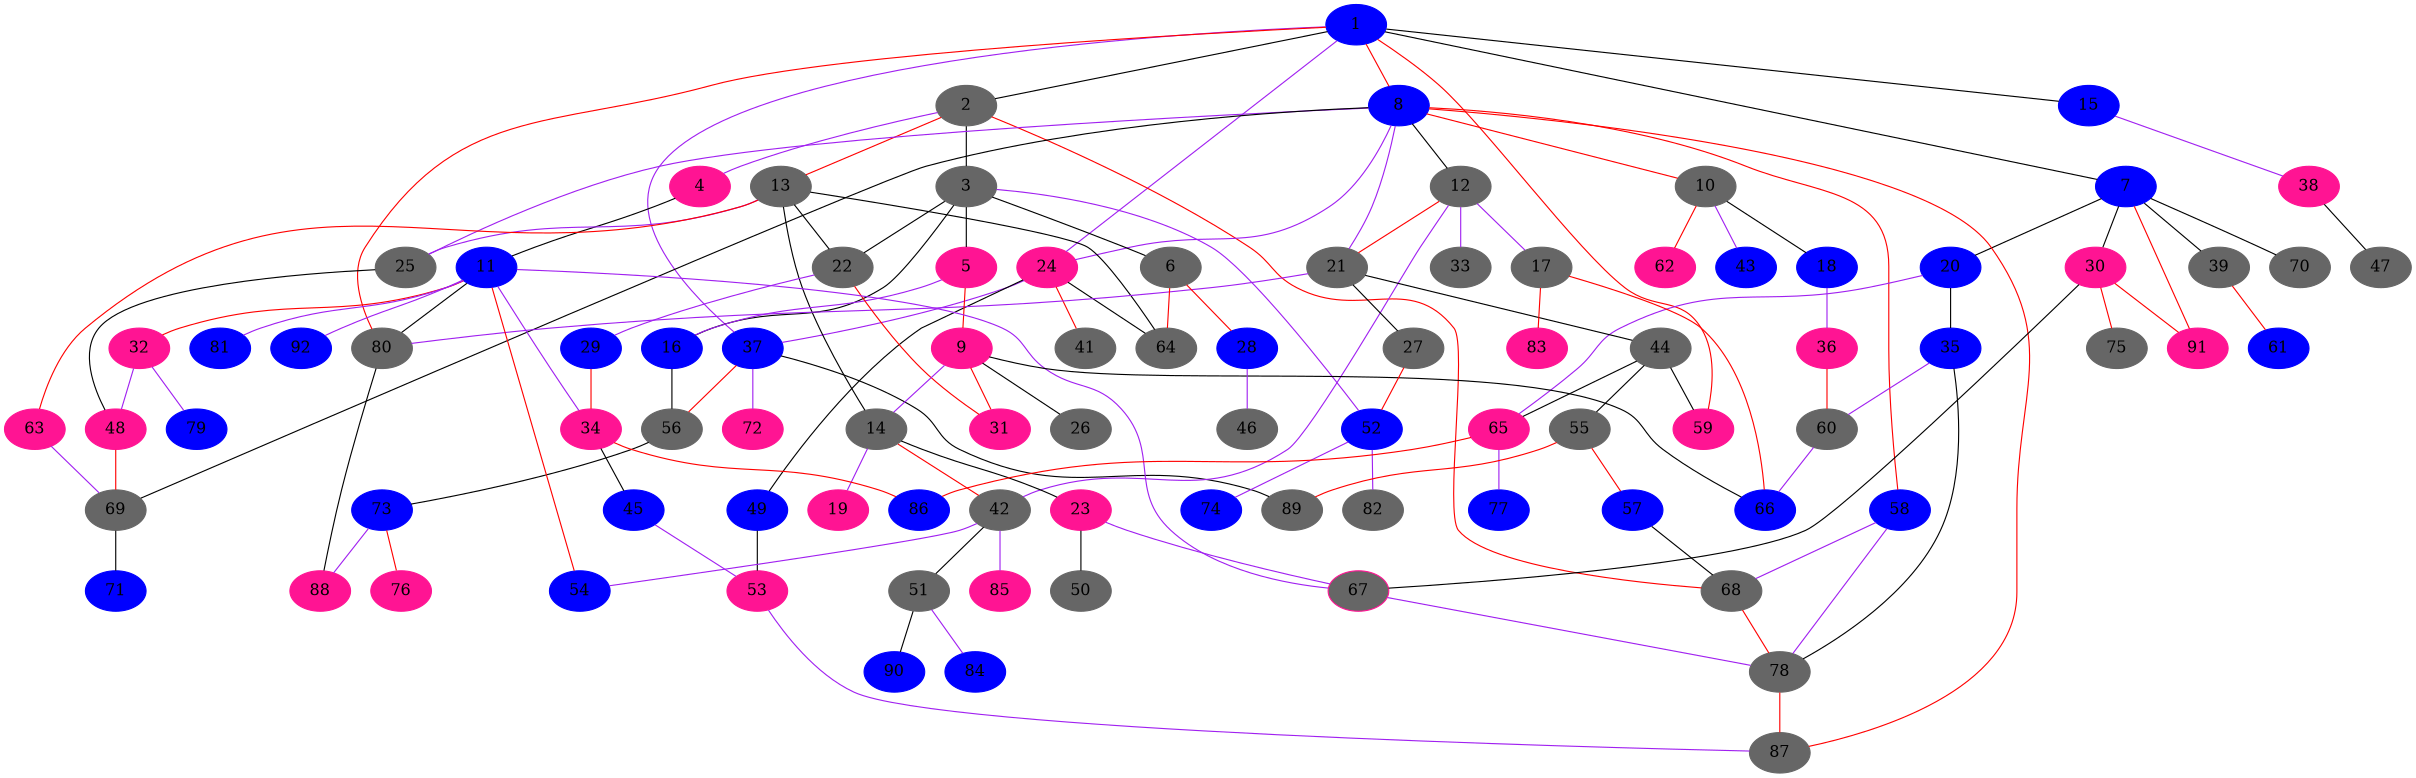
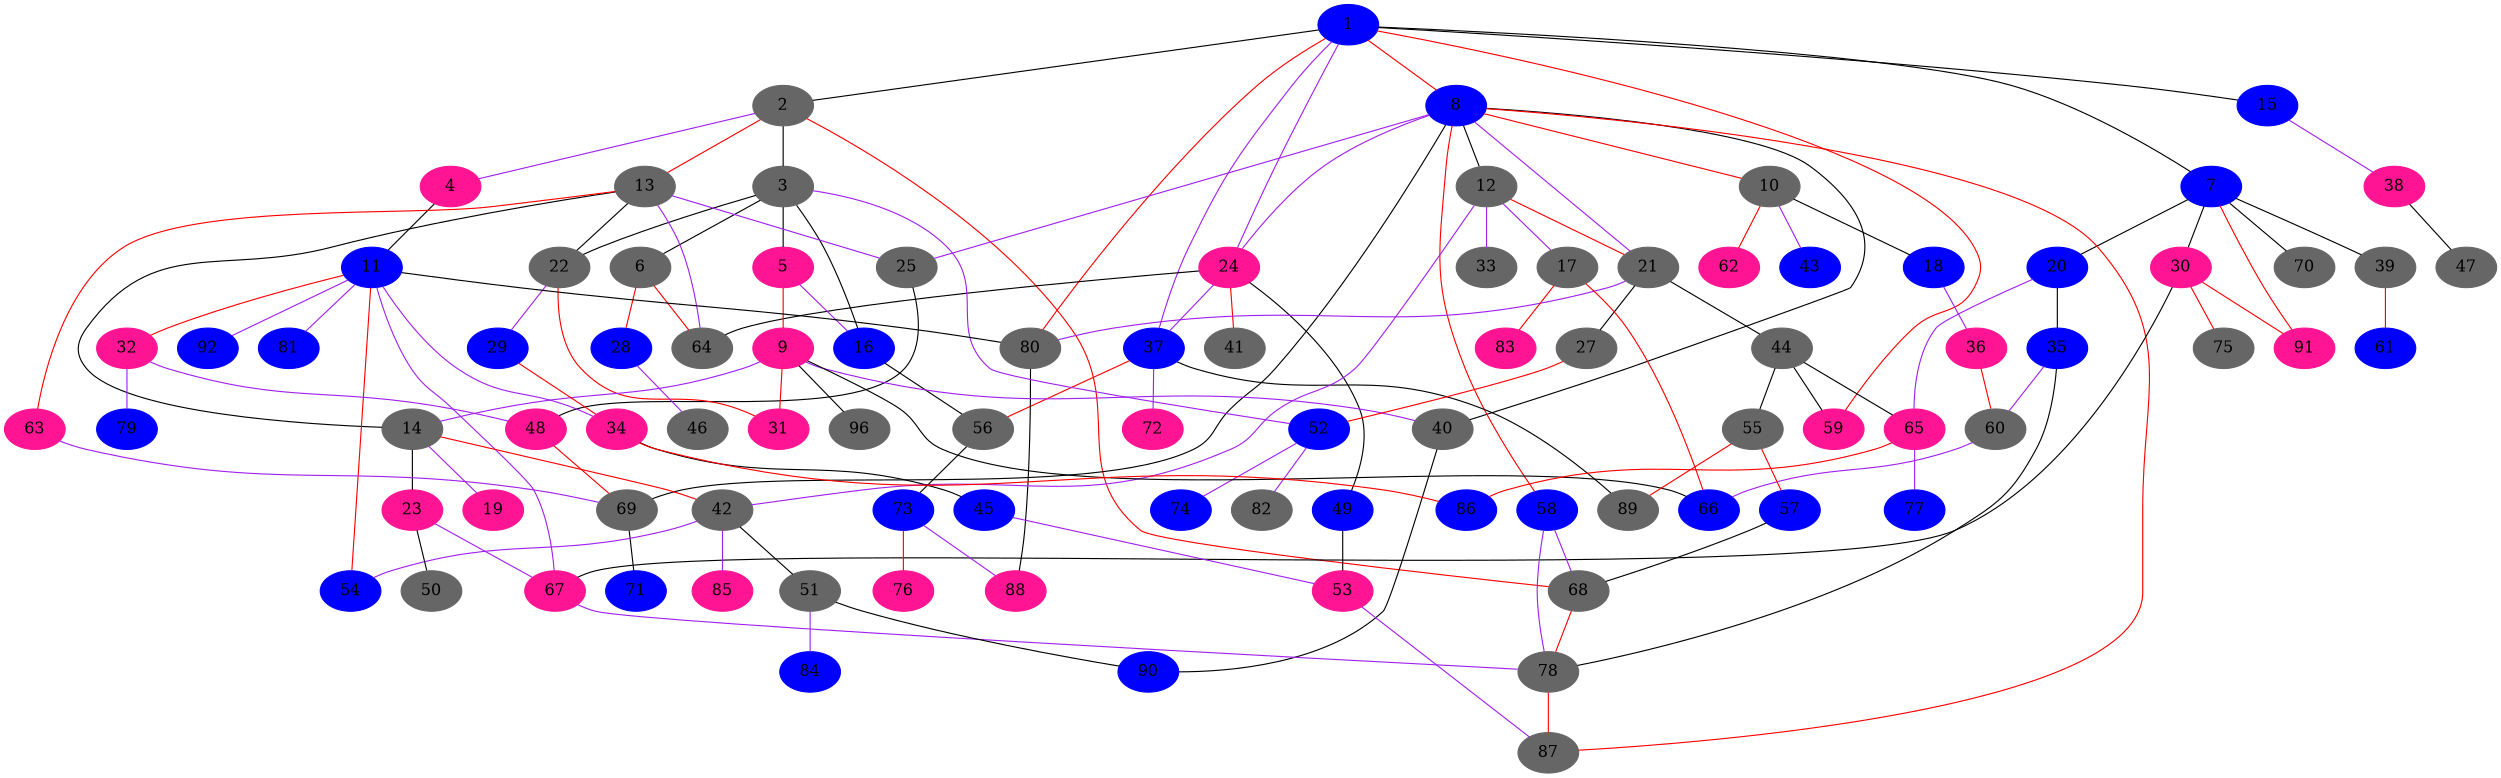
(1002, 225) -> (687, 264)
(1081, 429) -> (860, 429)
none -> (1443, 429)
(1358, 591) -> (555, 591)
